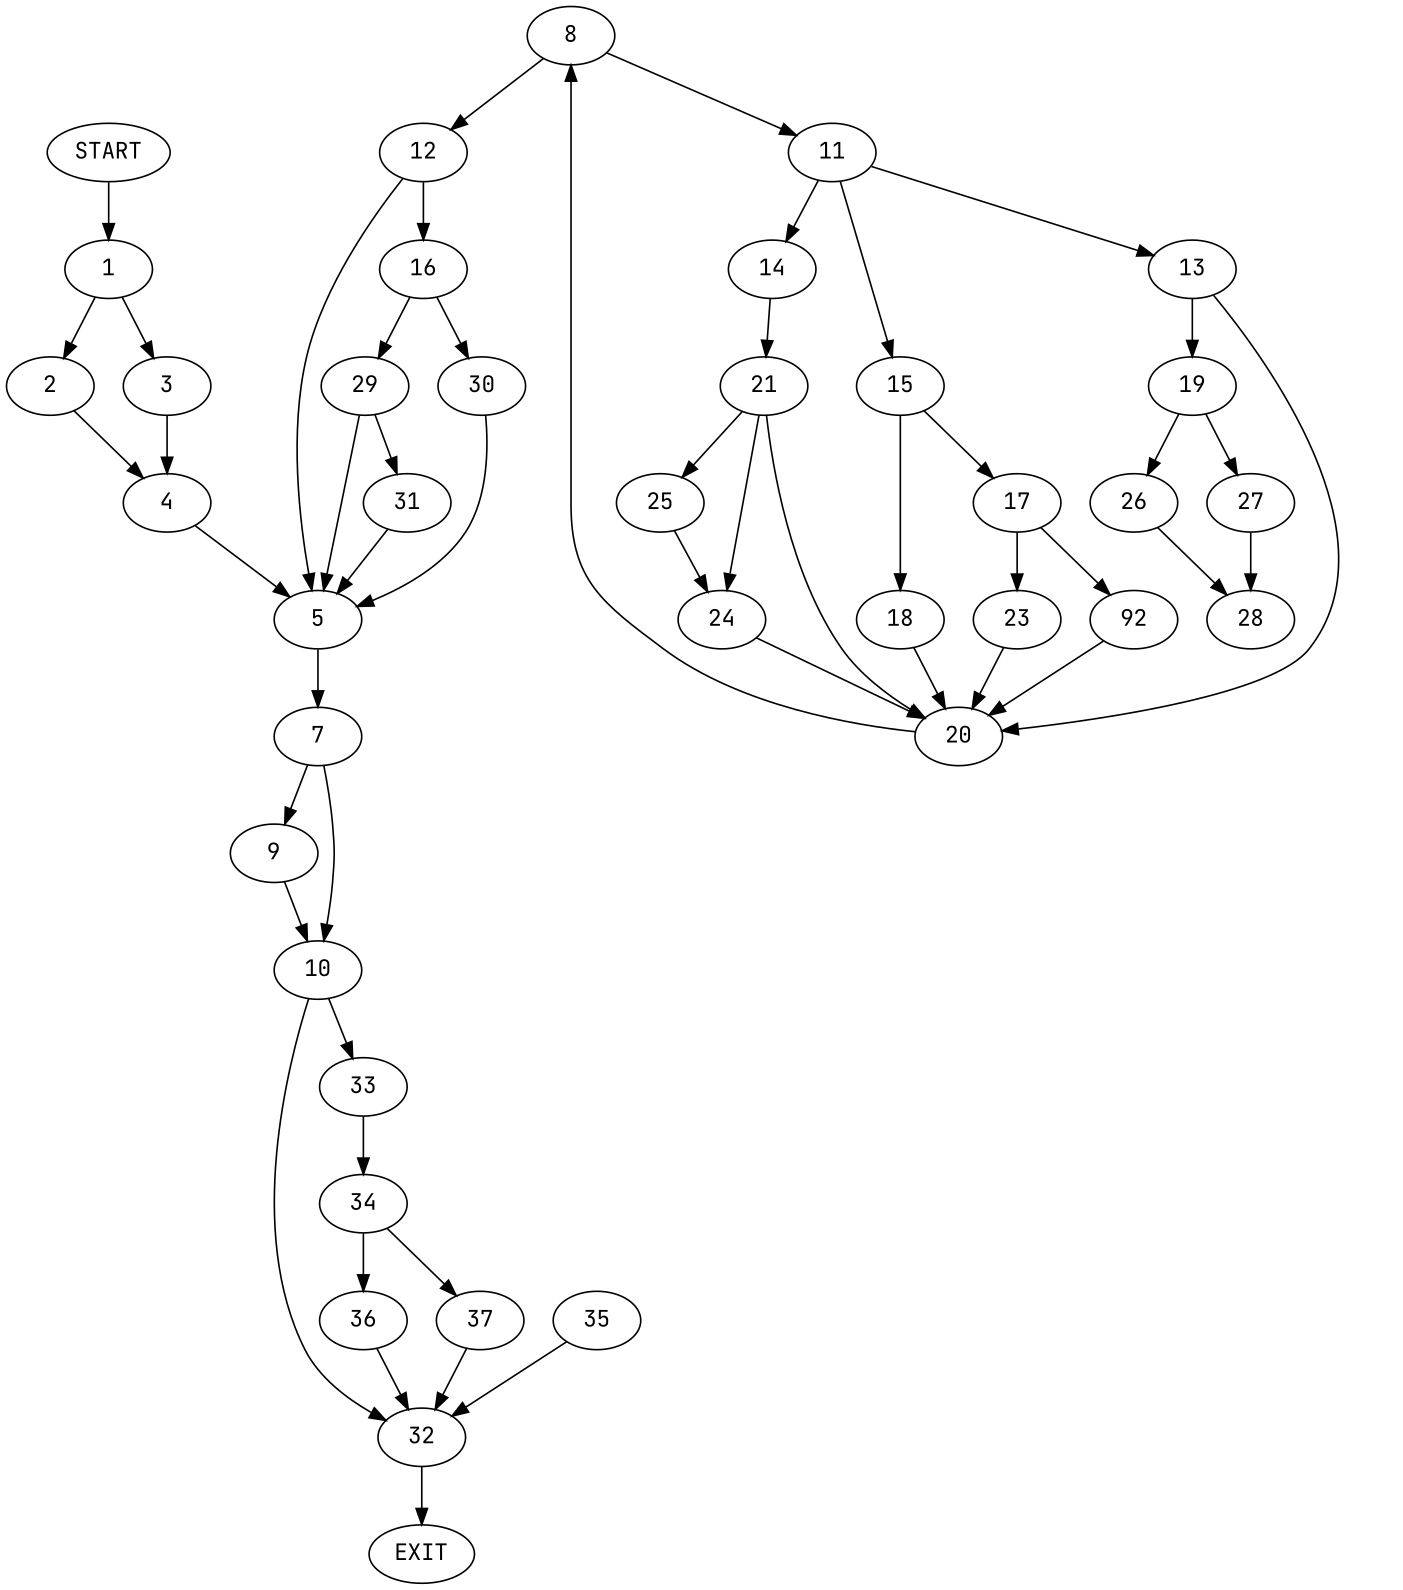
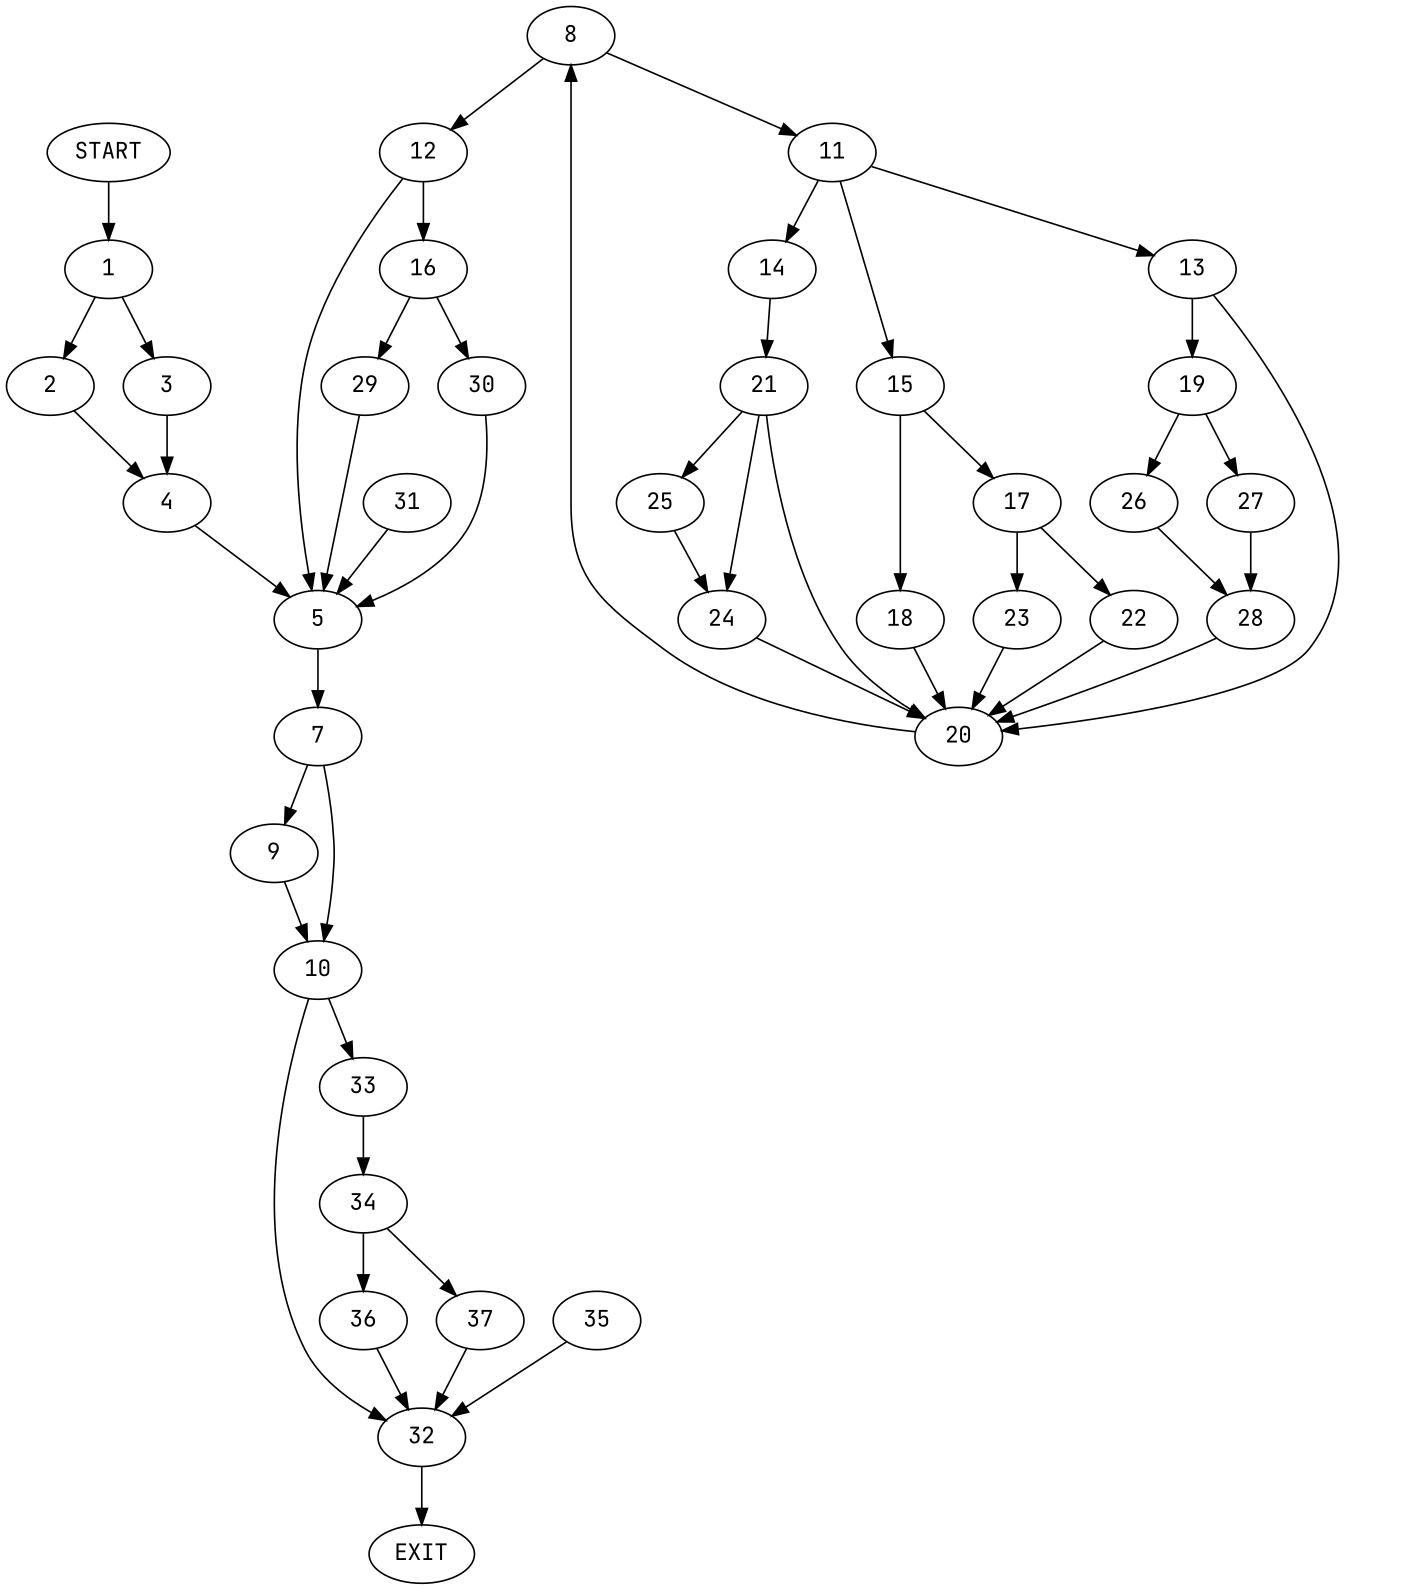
(383, 437) -> none
(1134, 620) -> (1134, 620)
none -> (1115, 679)
